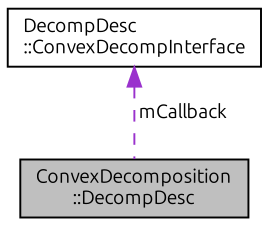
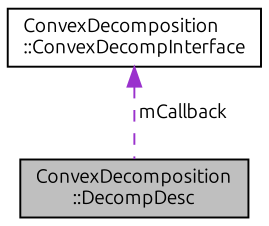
(134, 38) -> (134, 38)
